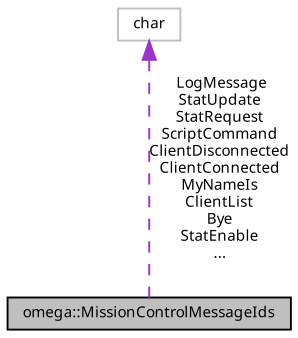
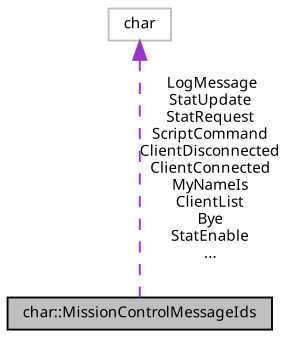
(149, 314) -> (140, 314)
